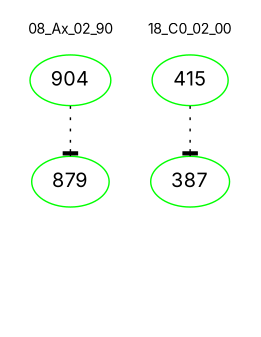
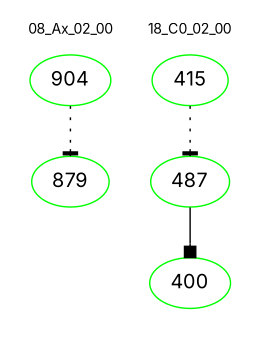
(71, 30) -> (71, 30)
(190, 182) -> (190, 182)
none -> (190, 283)
